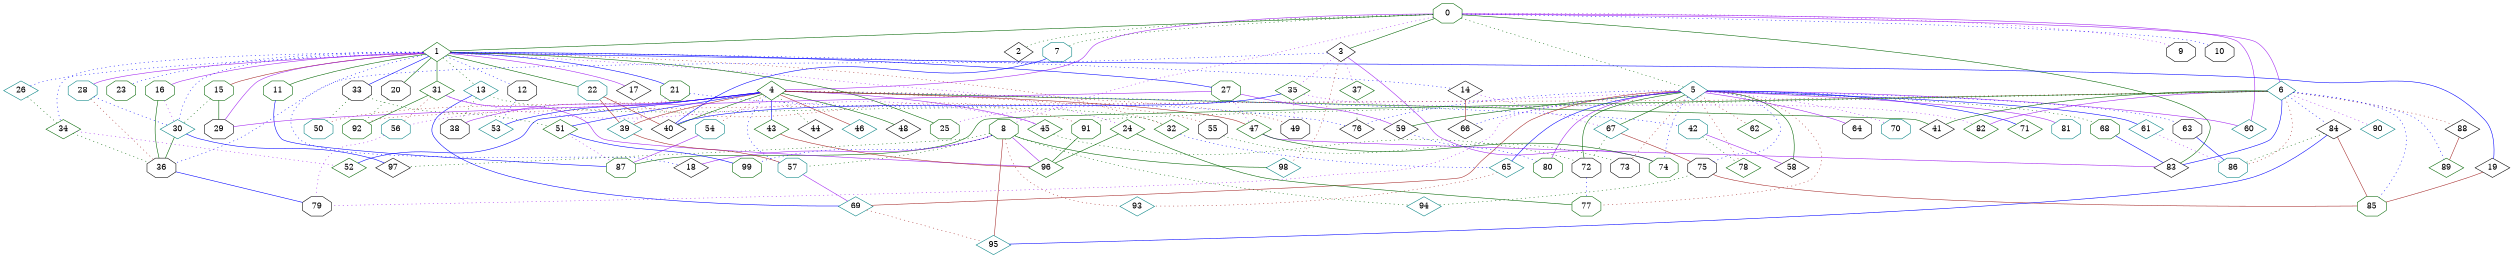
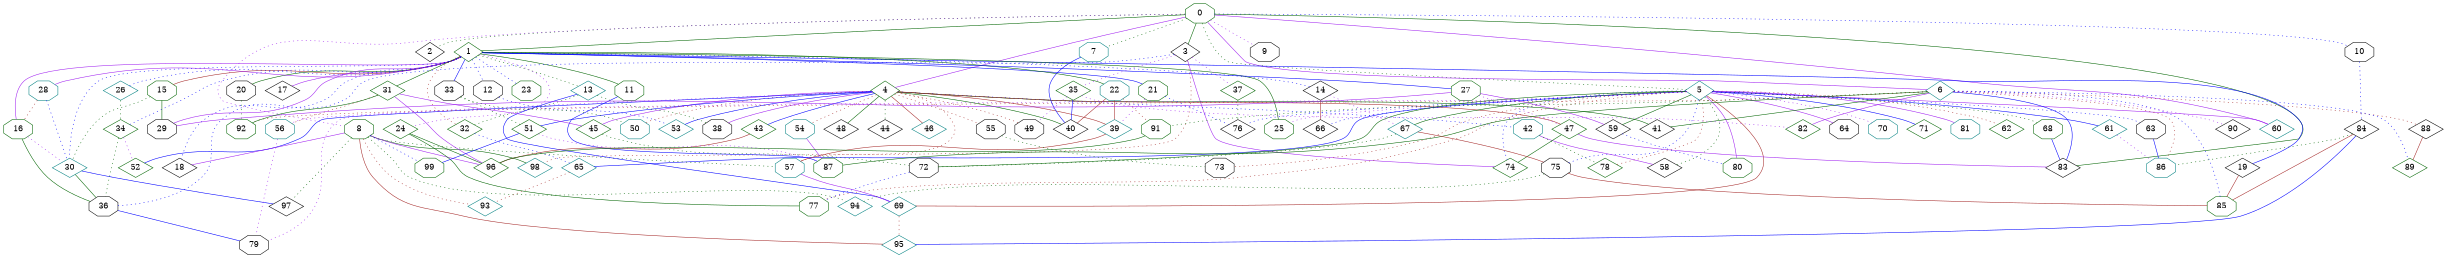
(2307, 110) -> (2361, 91)
(1777, 111) -> (1716, 140)
(592, 117) -> (527, 115)
(122, 129) -> (31, 110)
(2378, 129) -> (2233, 129)
(748, 134) -> (946, 142)
(1664, 168) -> (1510, 168)
